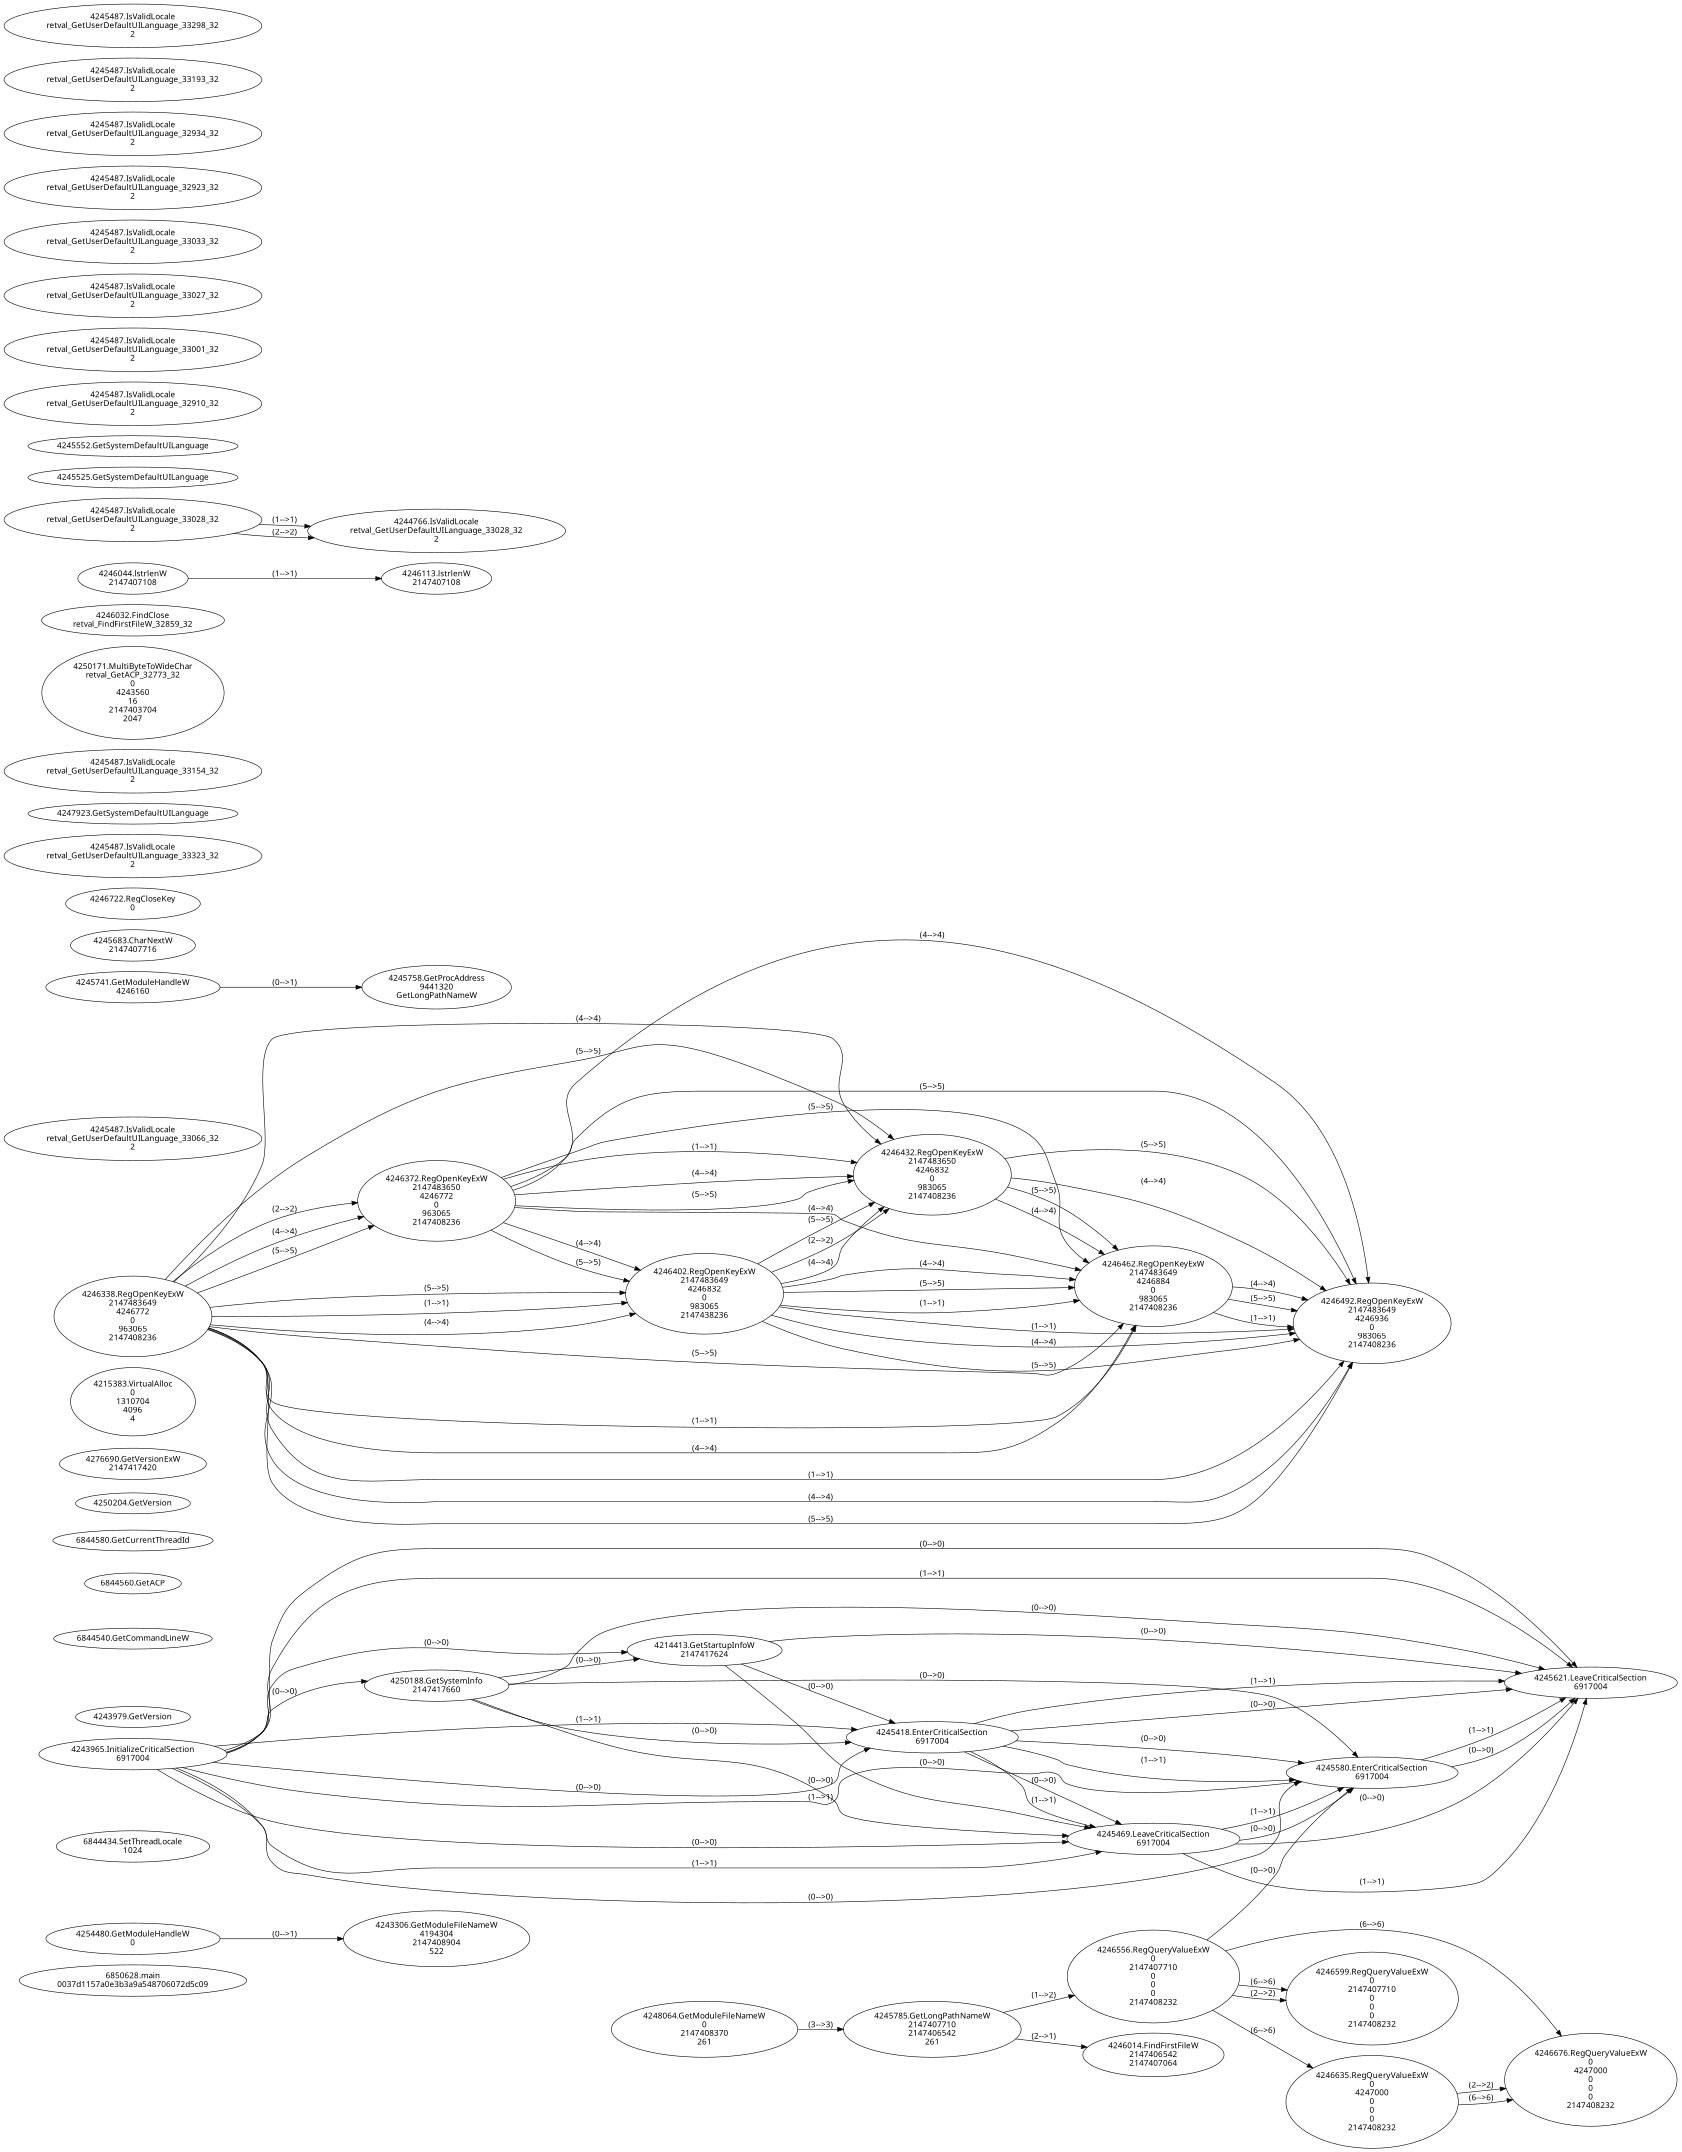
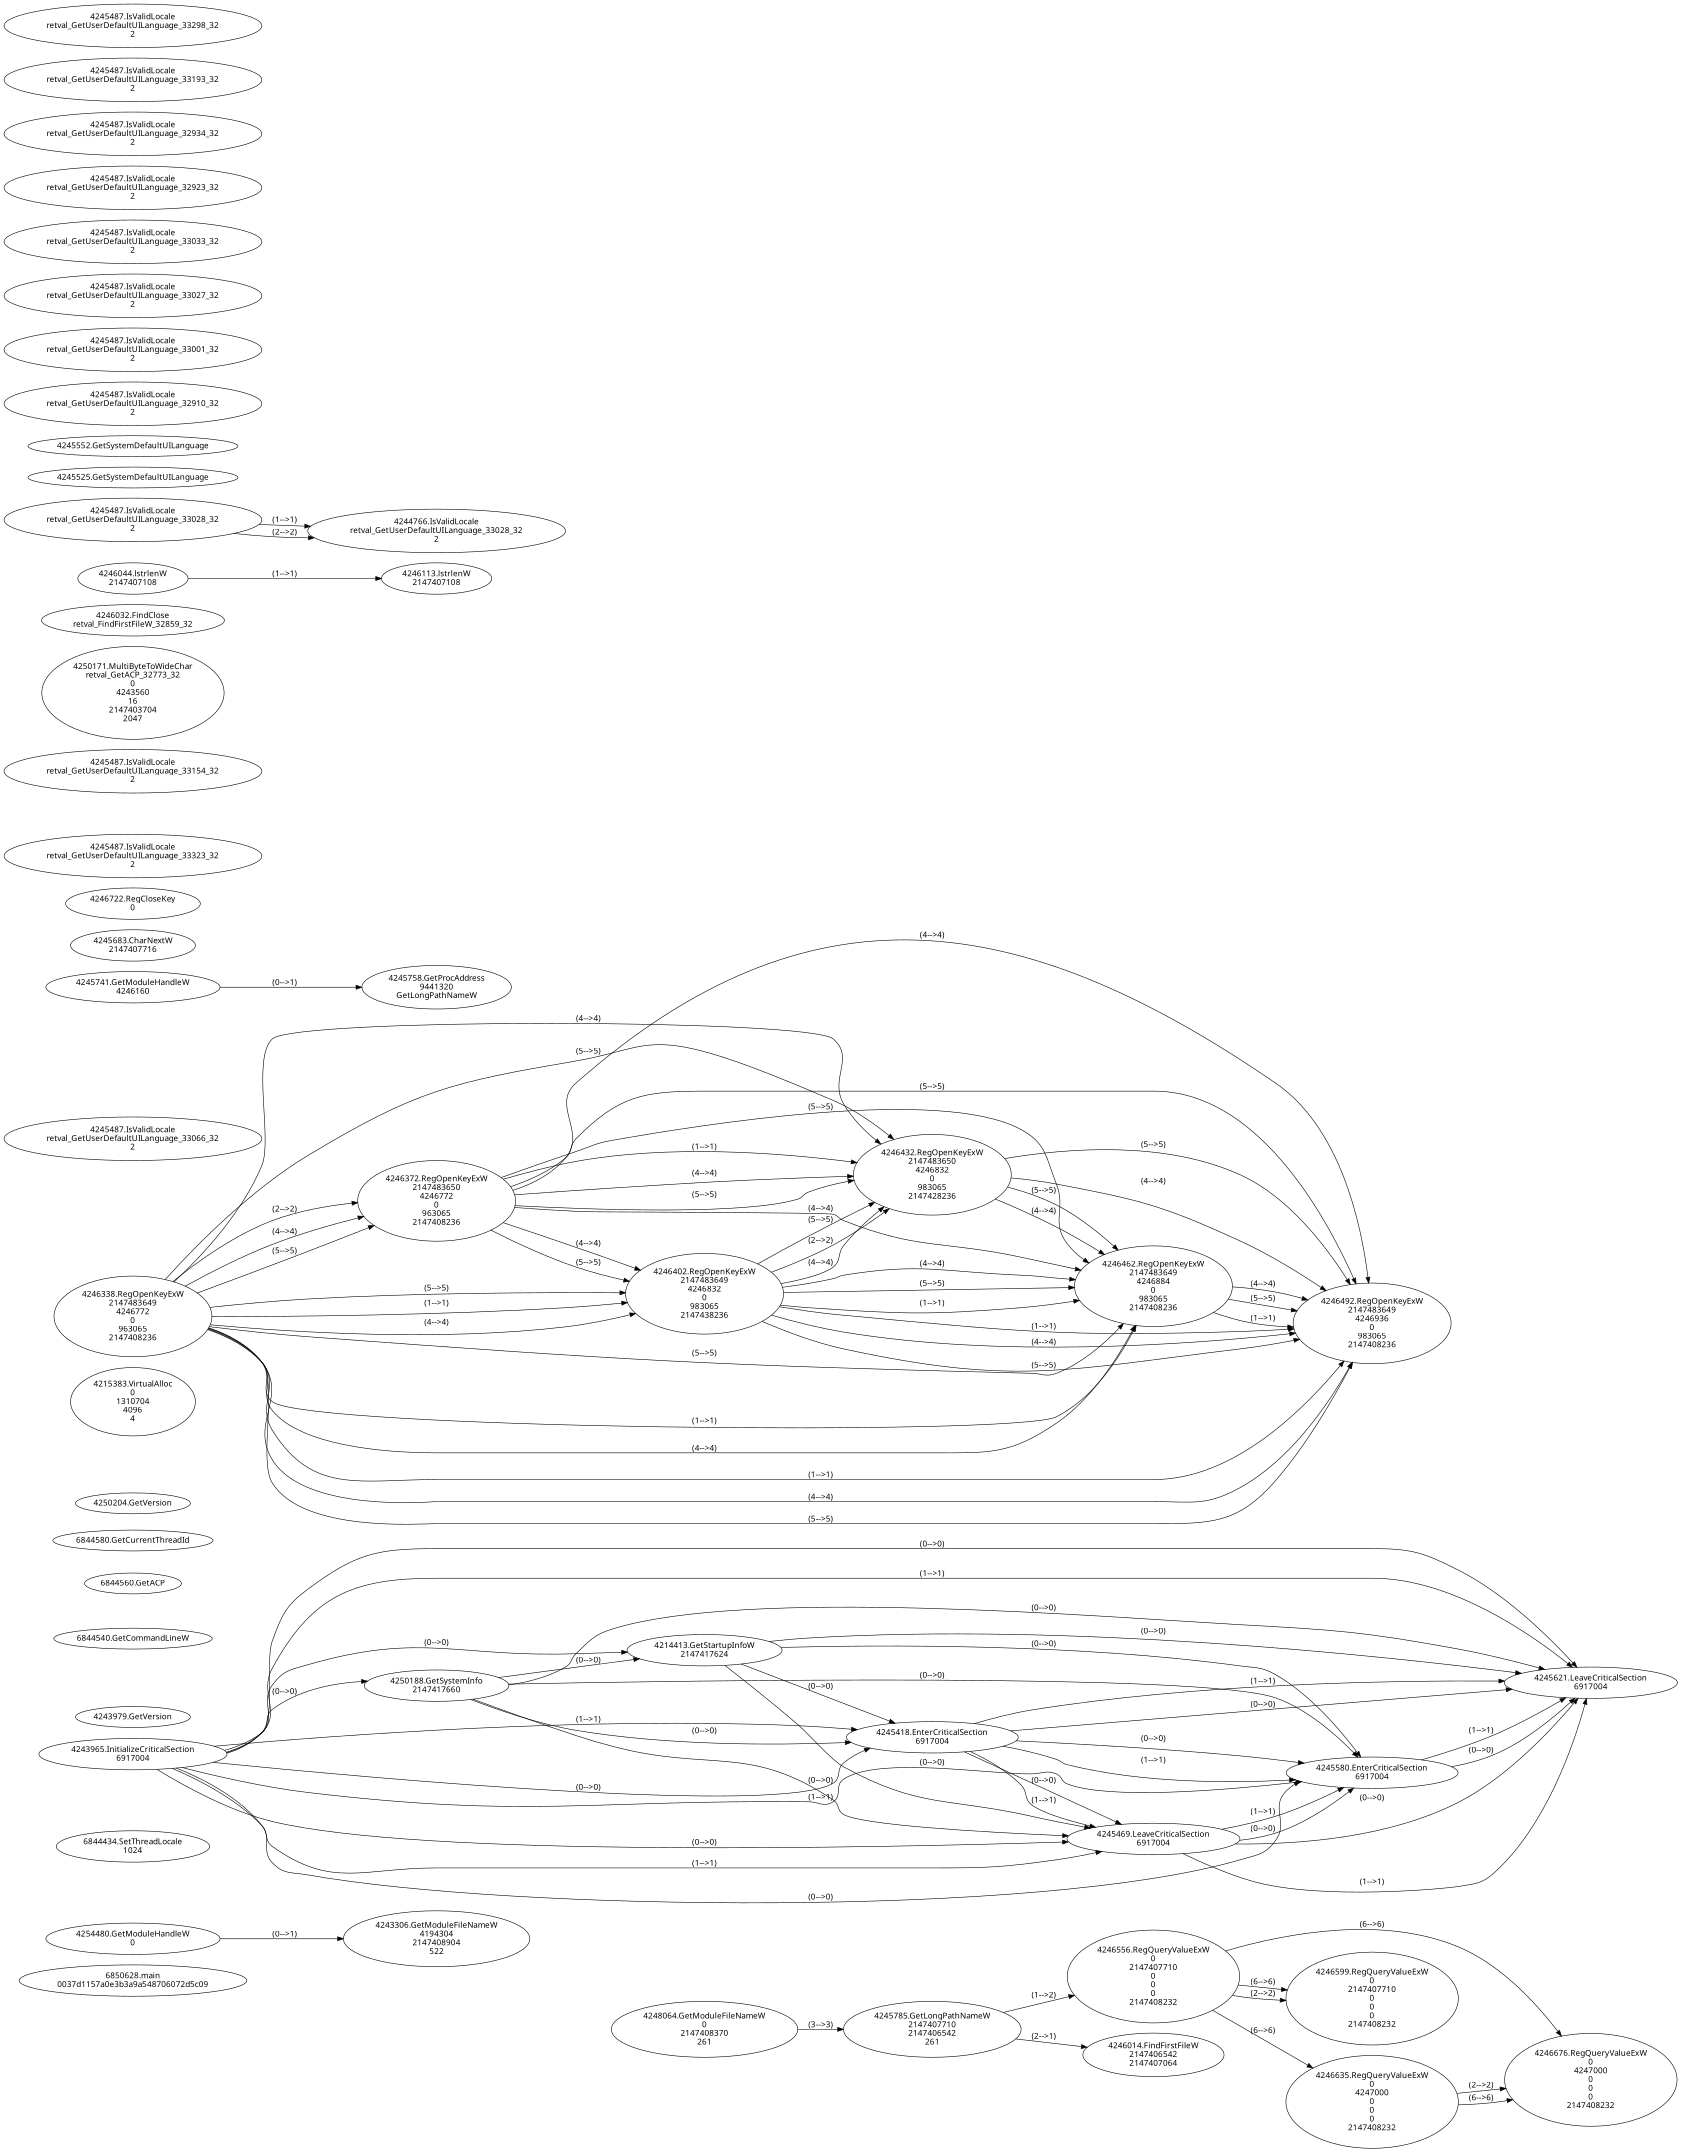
(133, 814) -> none
(932, 1175) -> (932, 1175)
(133, 1464) -> none
(1280, 1868) -> (1086, 1652)
